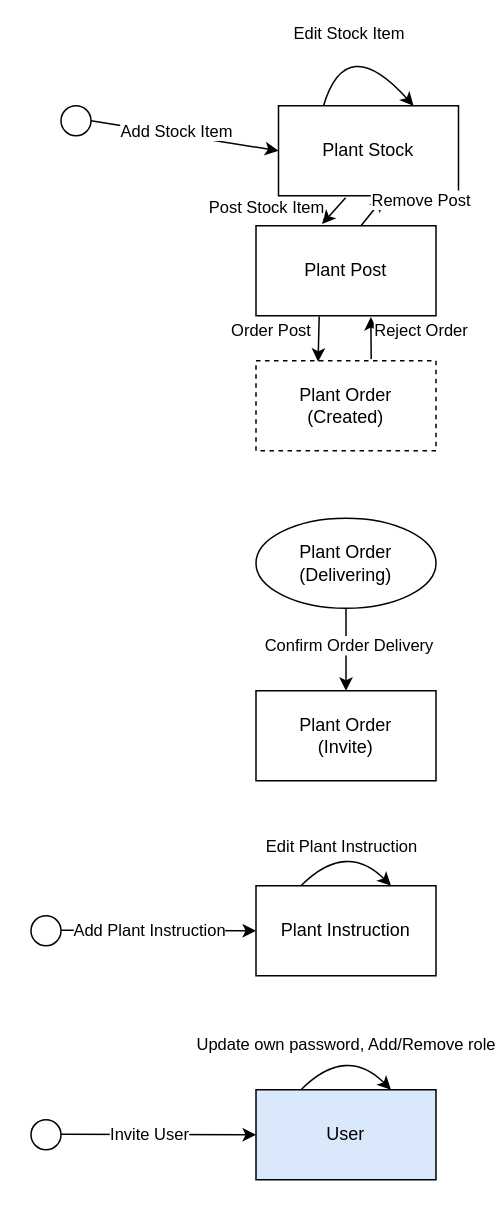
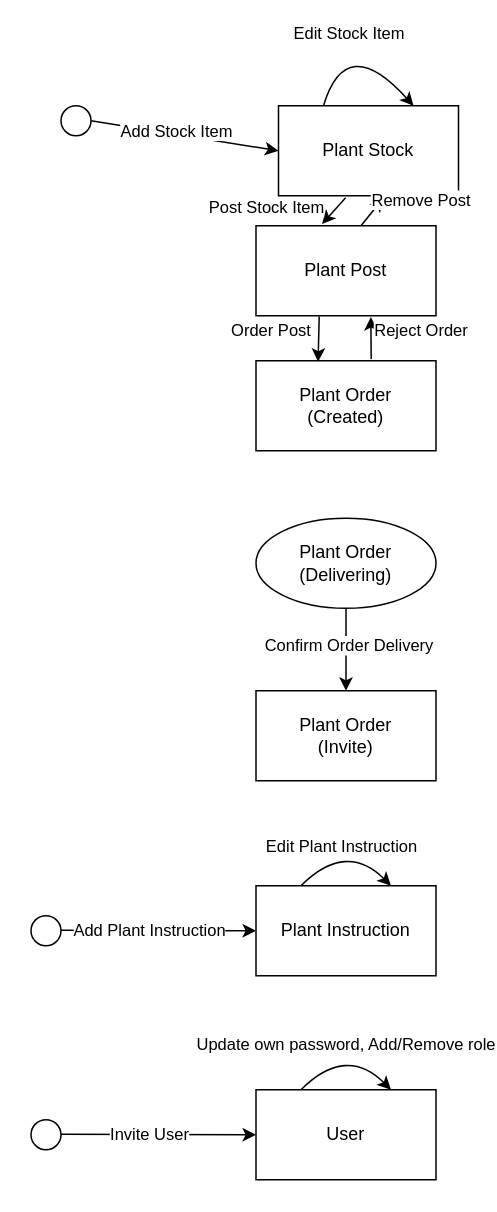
(346, 406) -> (346, 406)
(346, 1135) -> (346, 1135)
